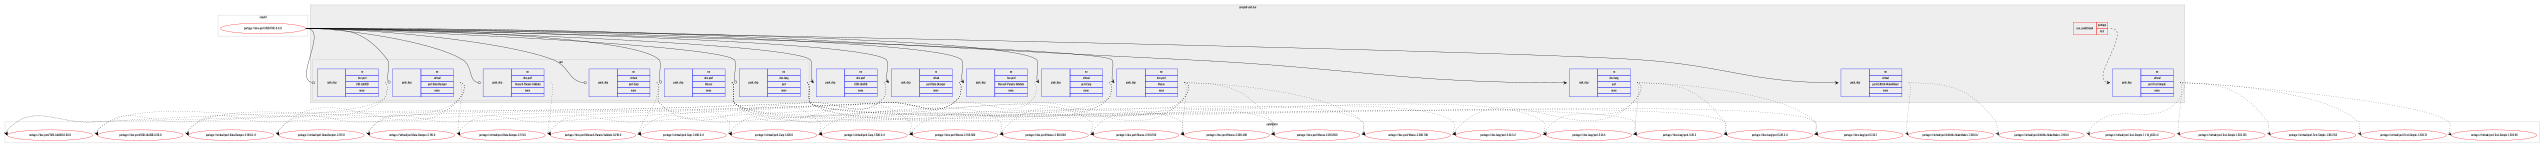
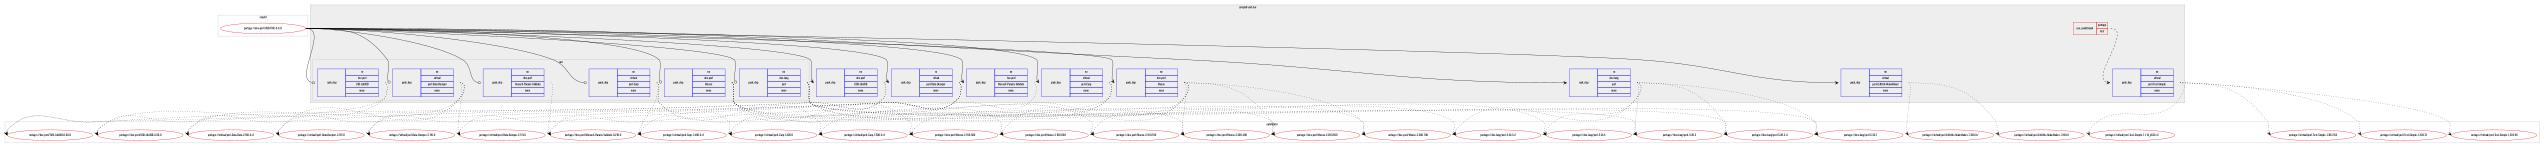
(231, 135) -> (231, 135)
(2223, 135) -> none
